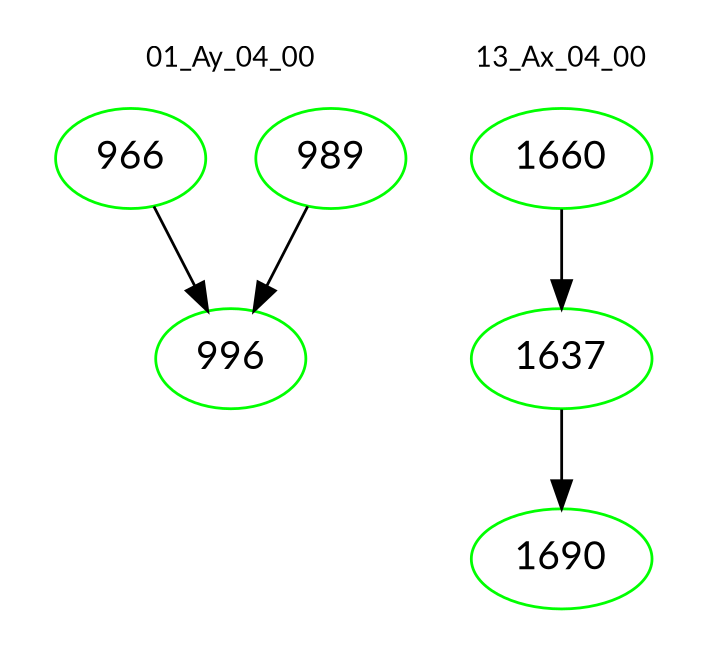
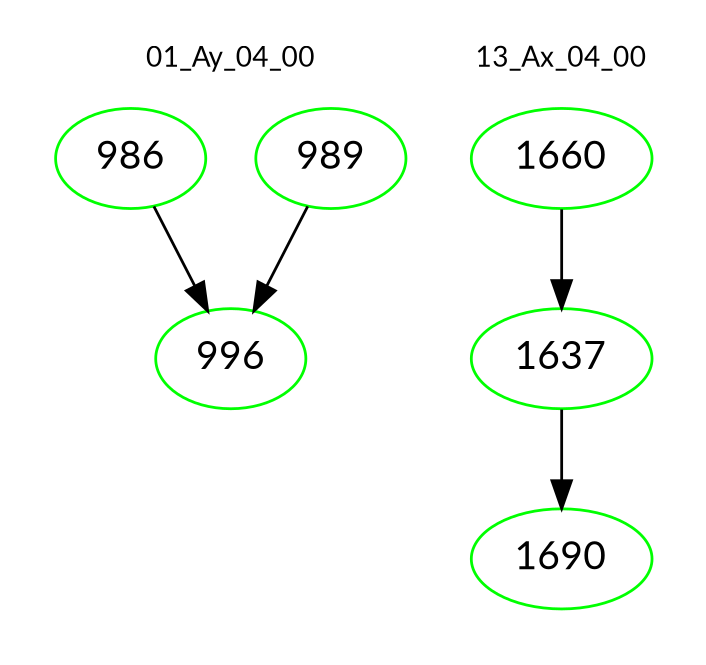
(131, 158) -> (131, 158)
